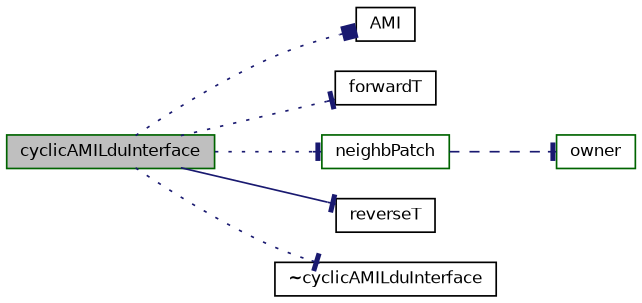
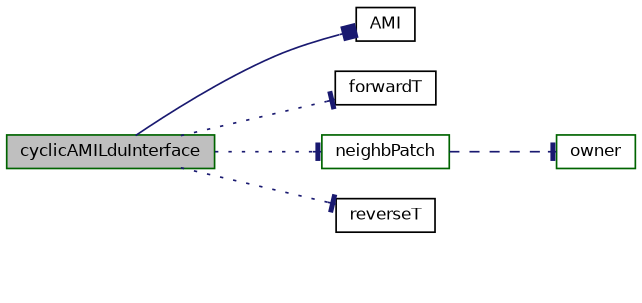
(233, 76) -> (233, 76)
(254, 185) -> (254, 185)
(386, 279) -> none
